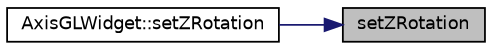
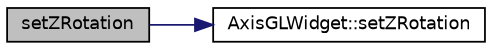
(302, 25) -> (172, 25)
